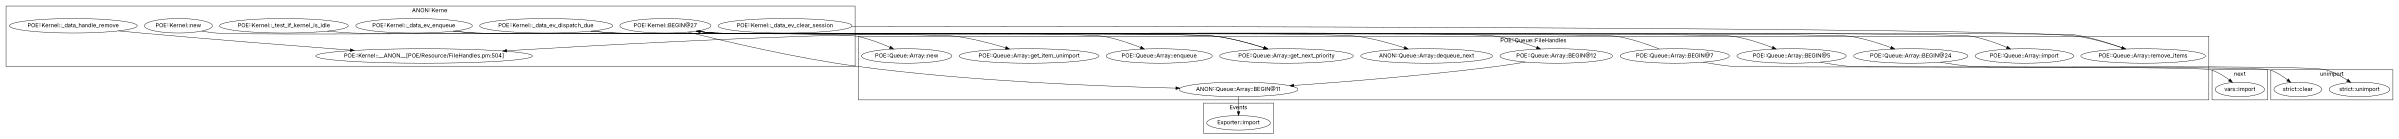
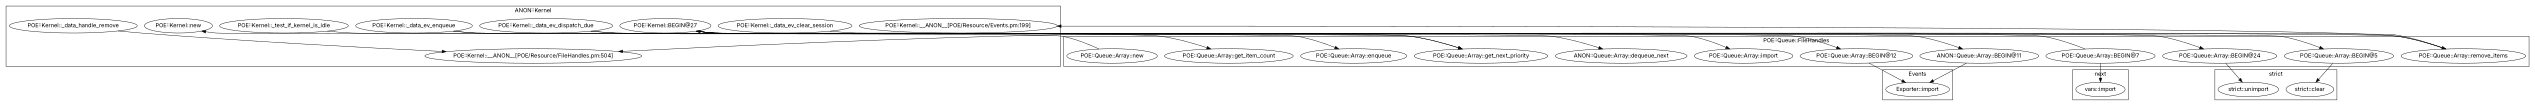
none -> (958, 26)
(547, 33) -> (653, 34)
(1029, 56) -> (1229, 56)
(2332, 74) -> (2276, 74)
(1410, 76) -> (1886, 72)
